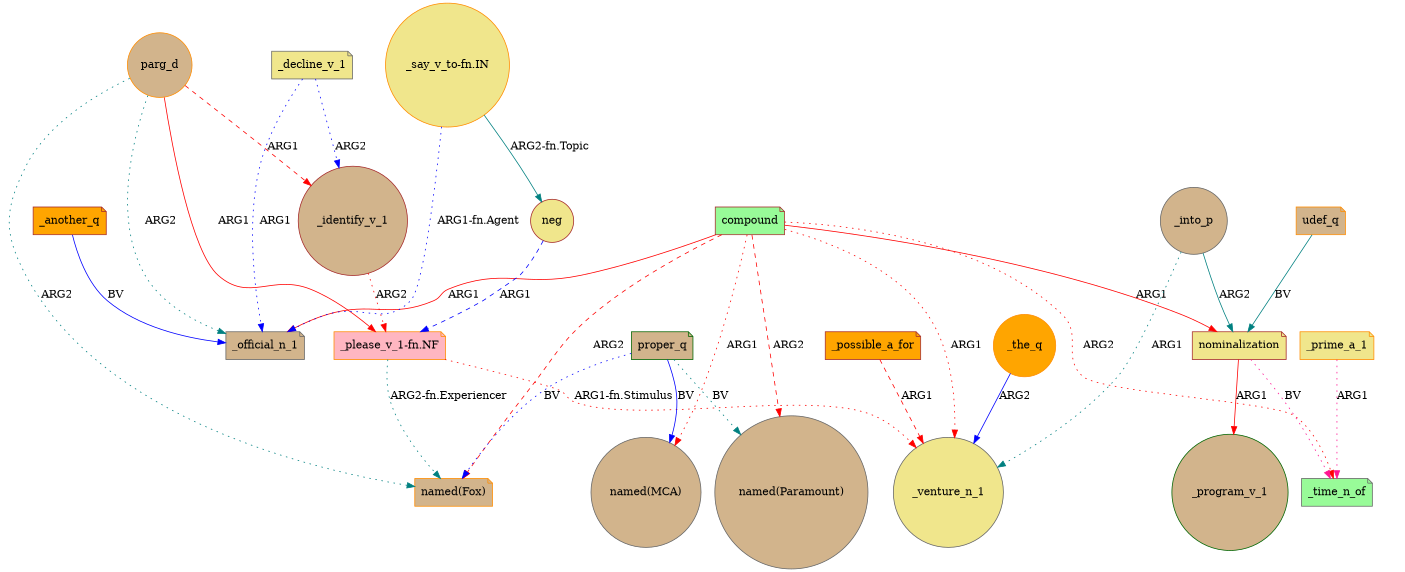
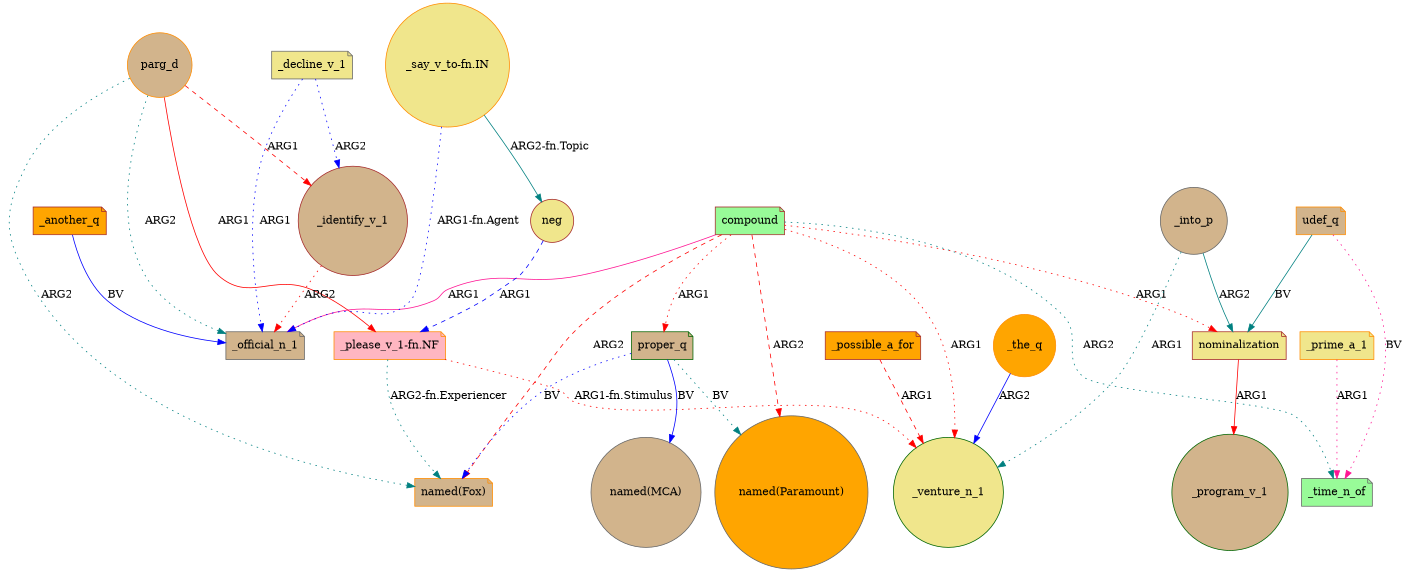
(1001, 261) -> (1001, 261)
(503, 278) -> (503, 278)
(376, 299) -> (300, 296)
(1072, 338) -> (1072, 338)
(719, 339) -> (690, 273)
(1289, 407) -> (1385, 349)
(791, 492) -> (791, 492)
(948, 492) -> (948, 492)
